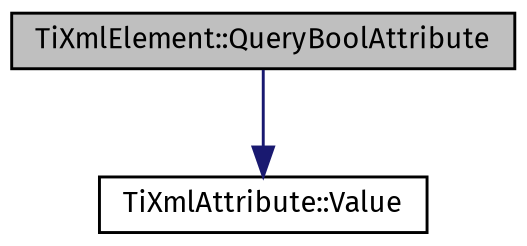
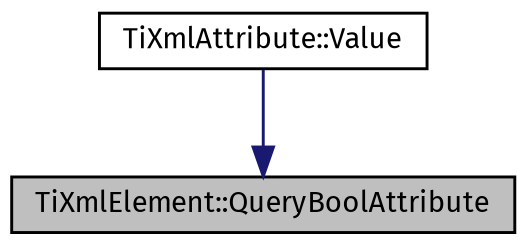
(263, 108) -> (263, 108)
